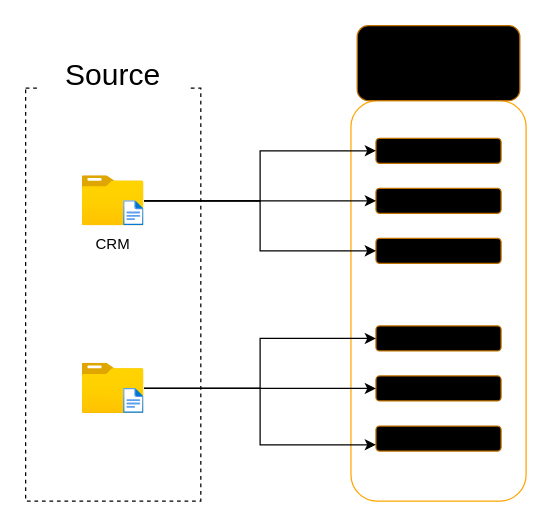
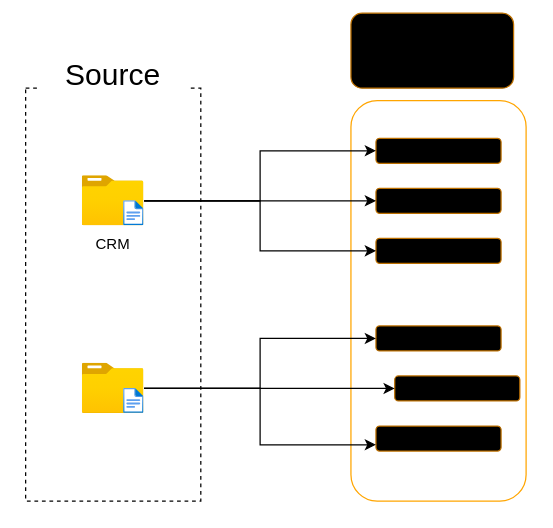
(438, 63) -> (432, 51)
(438, 388) -> (457, 388)
